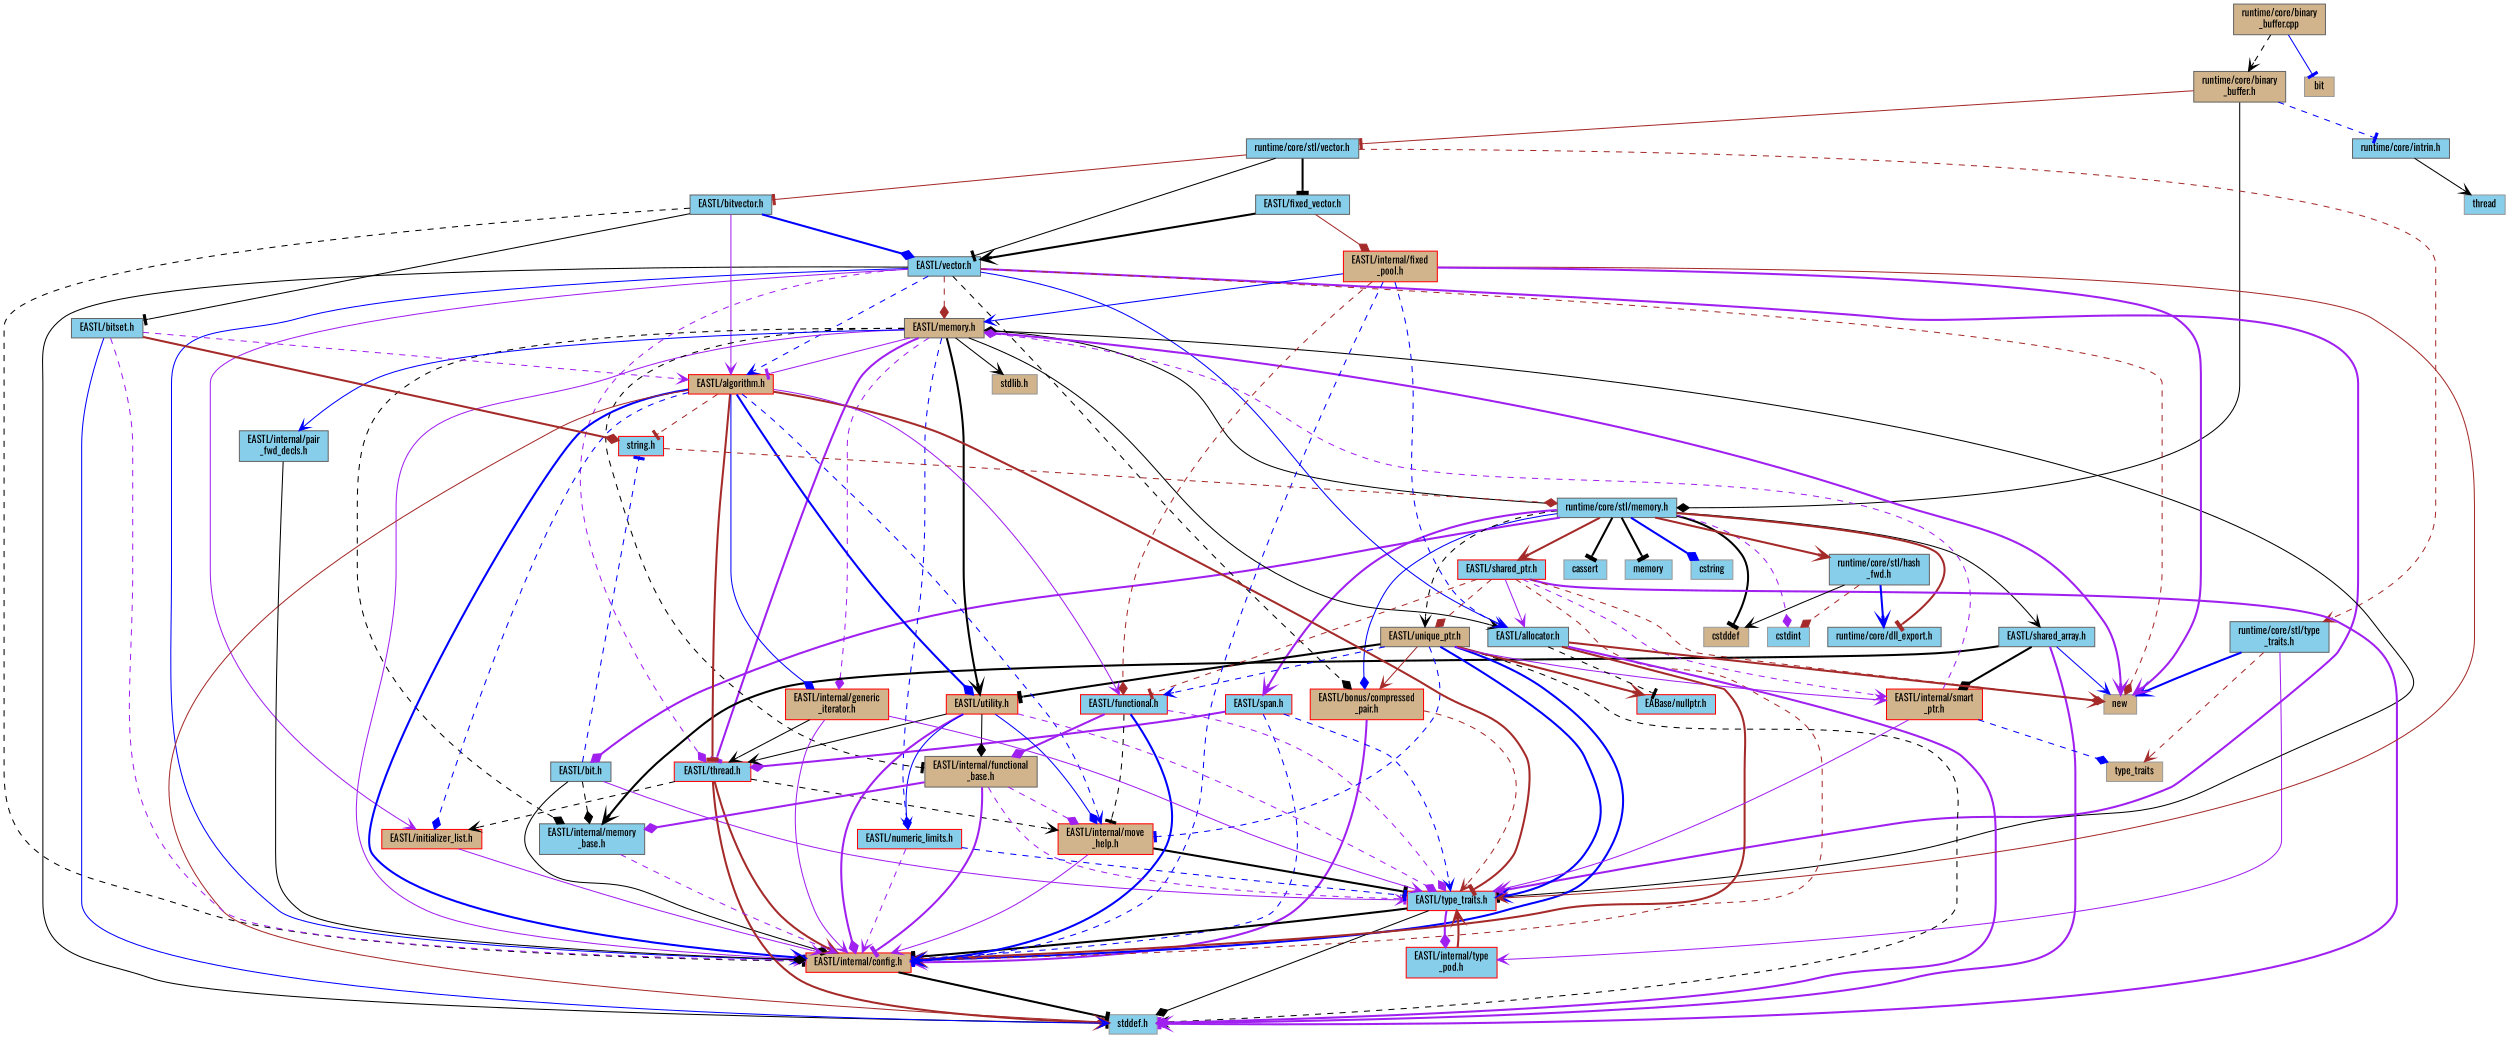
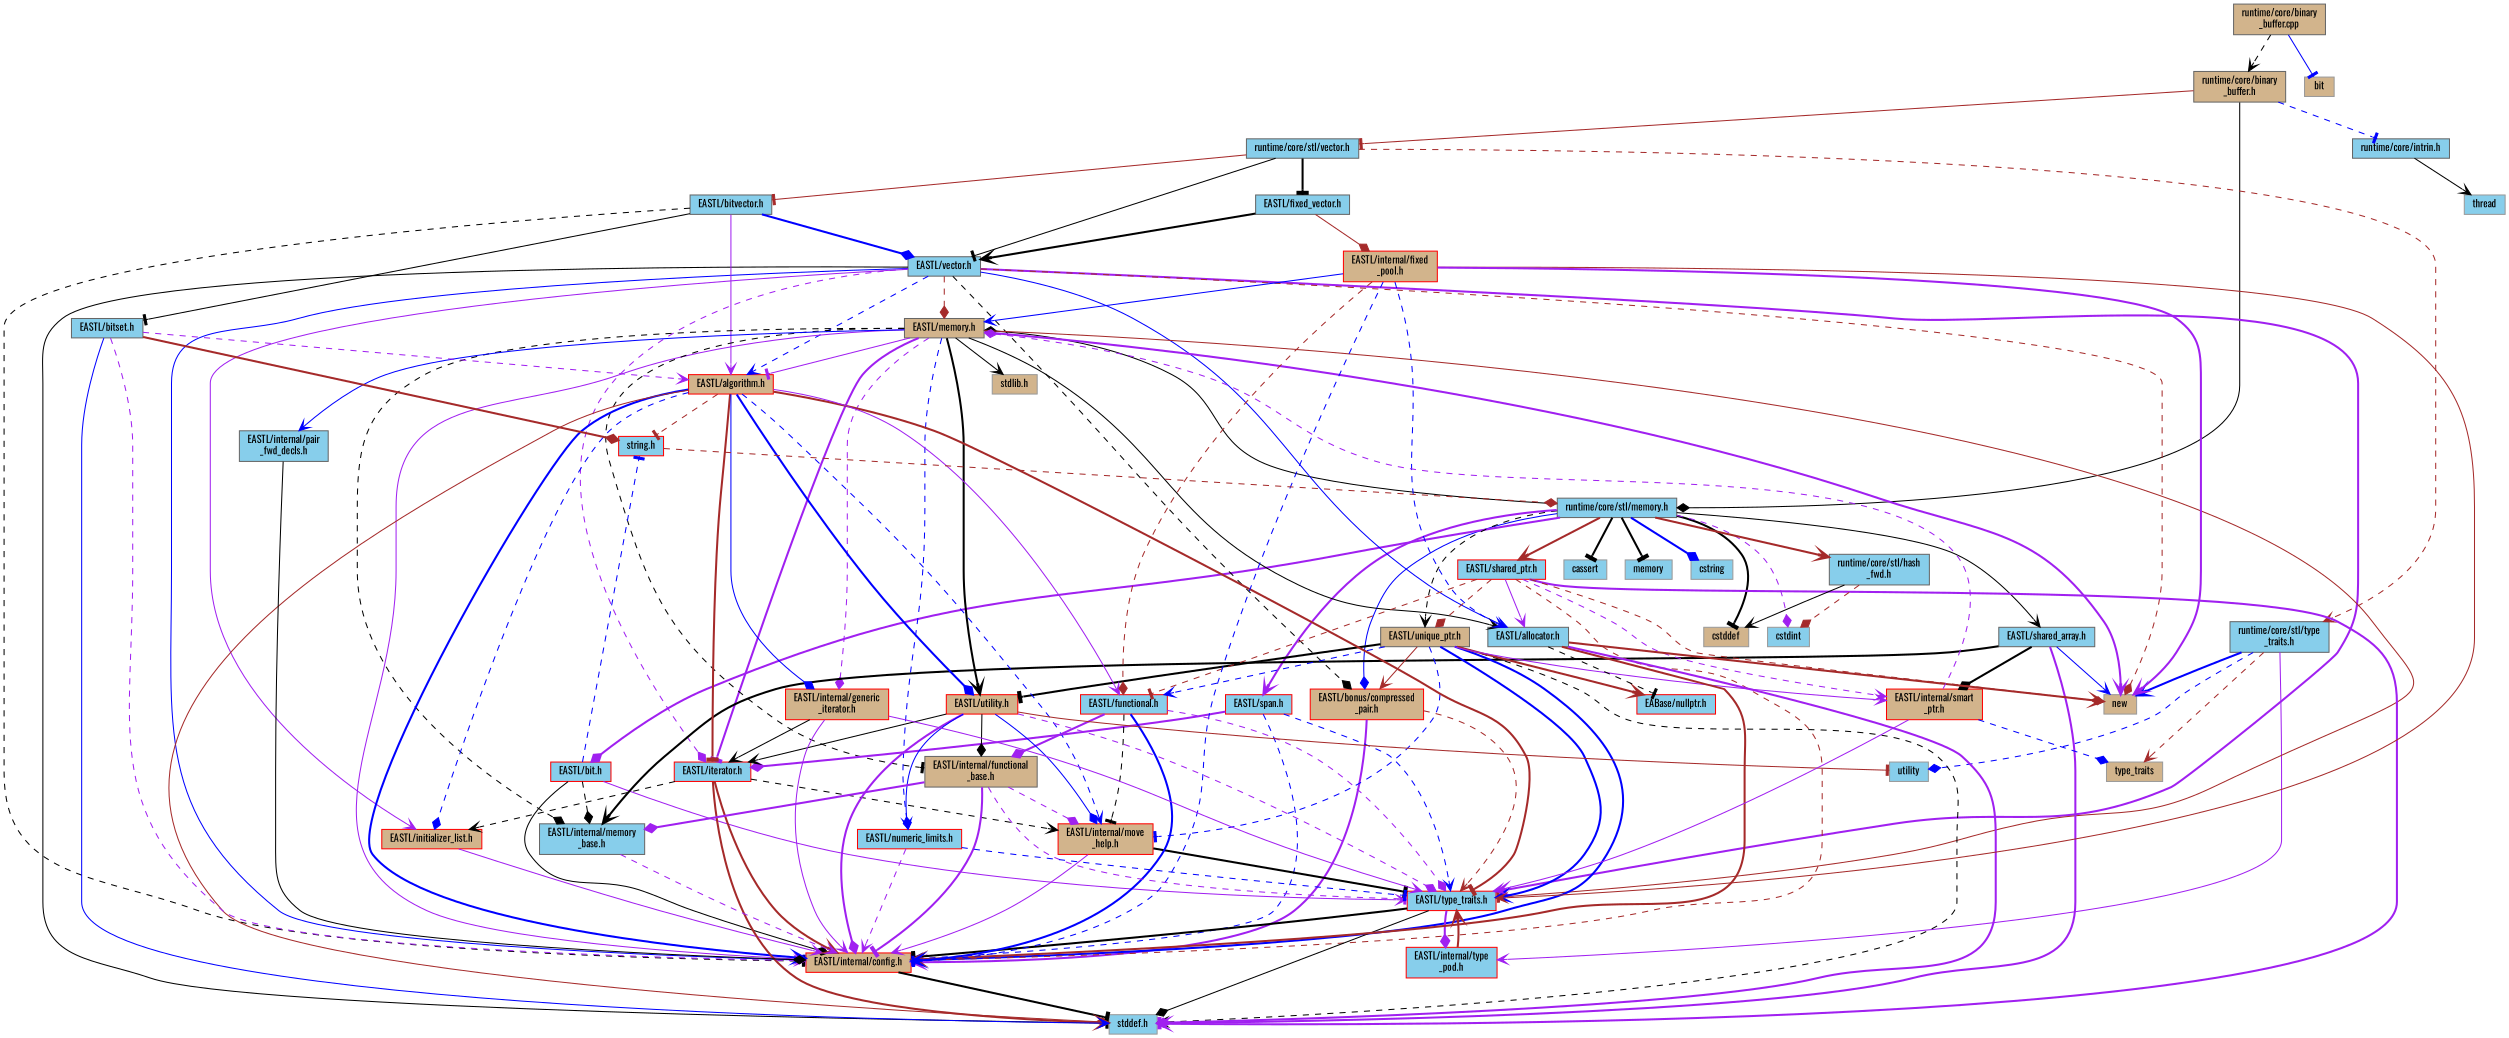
(2141, 491) -> (2141, 491)
(1884, 637) -> none
(581, 772) -> (581, 772)
(713, 772) -> (713, 772)
none -> (1909, 772)
